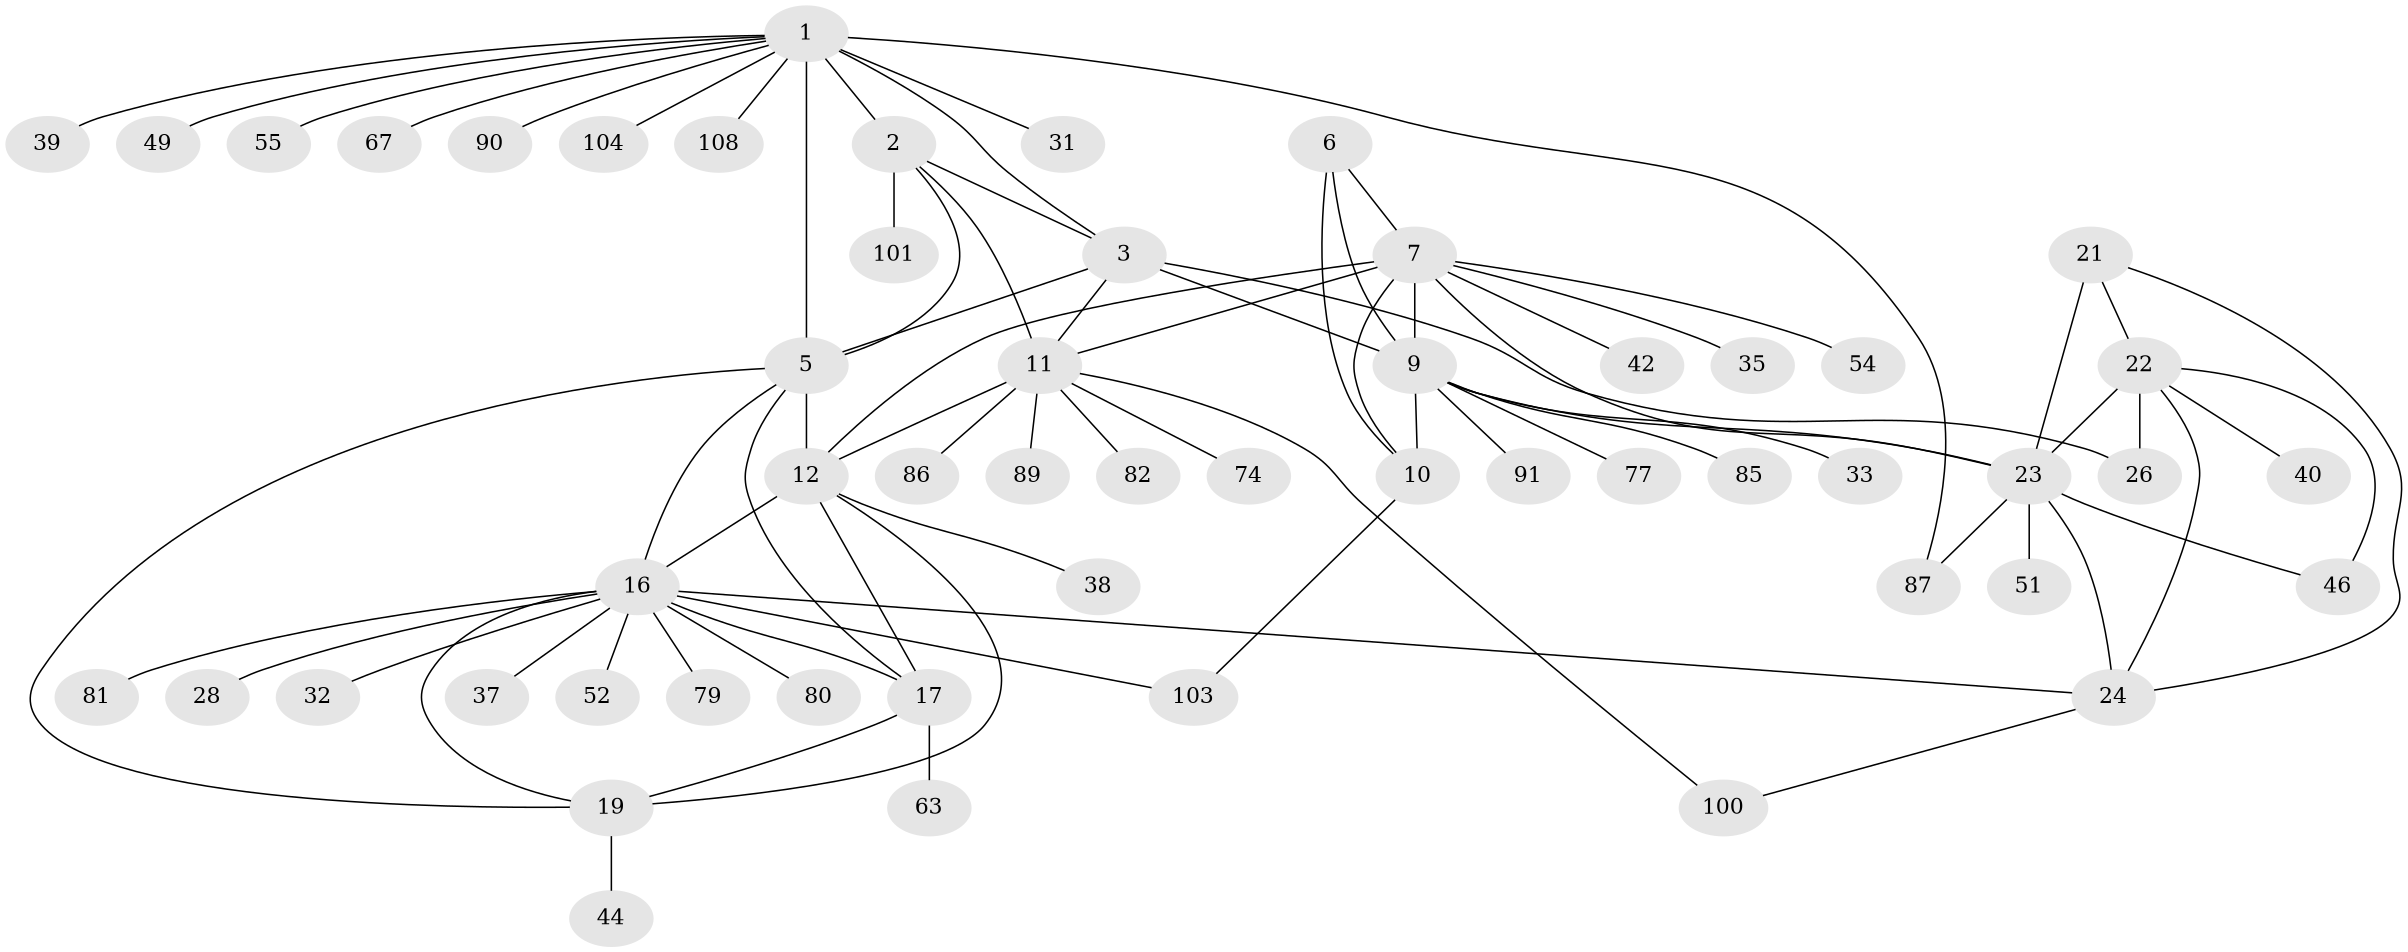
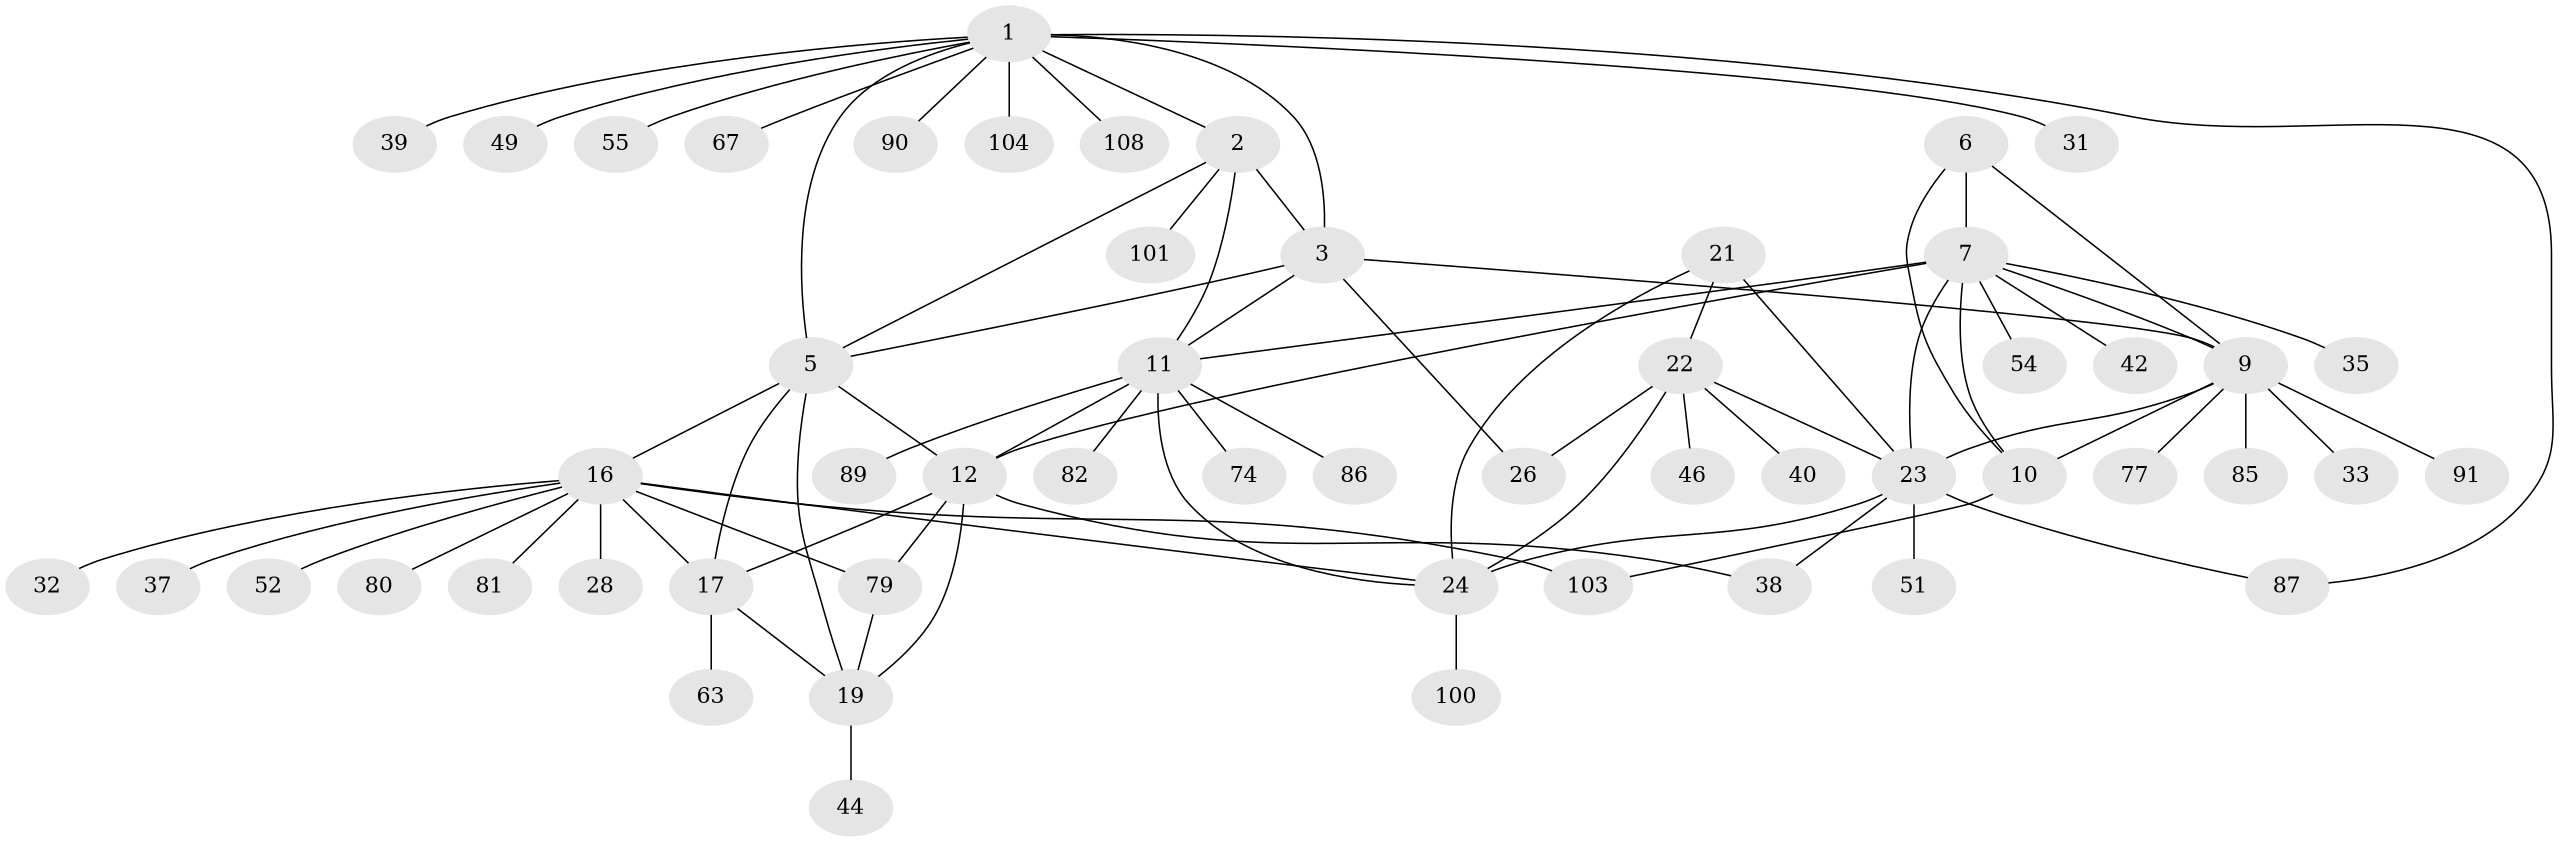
(722, 532) -> (922, 532)
(2174, 536) -> (1860, 518)
(1407, 543) -> (1196, 510)
(424, 685) -> (866, 642)
